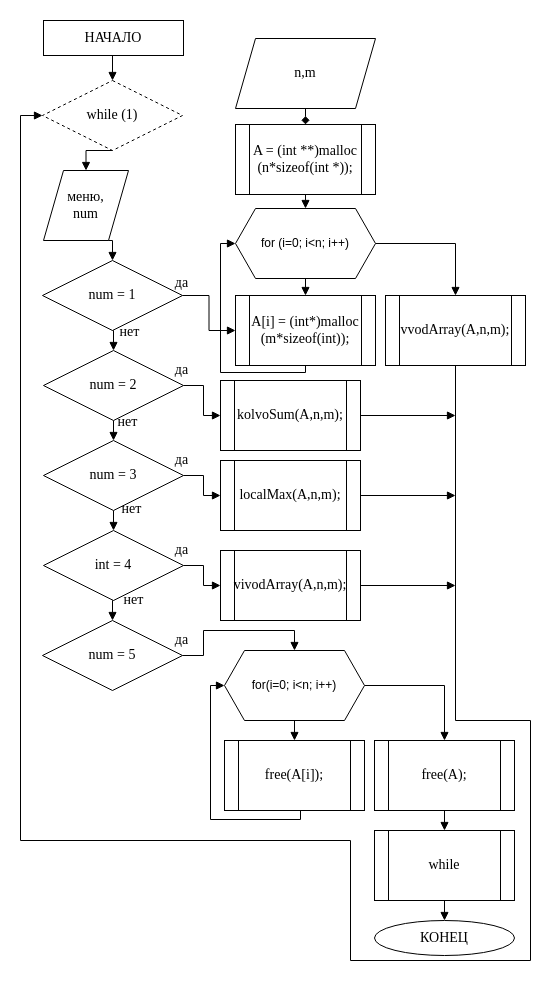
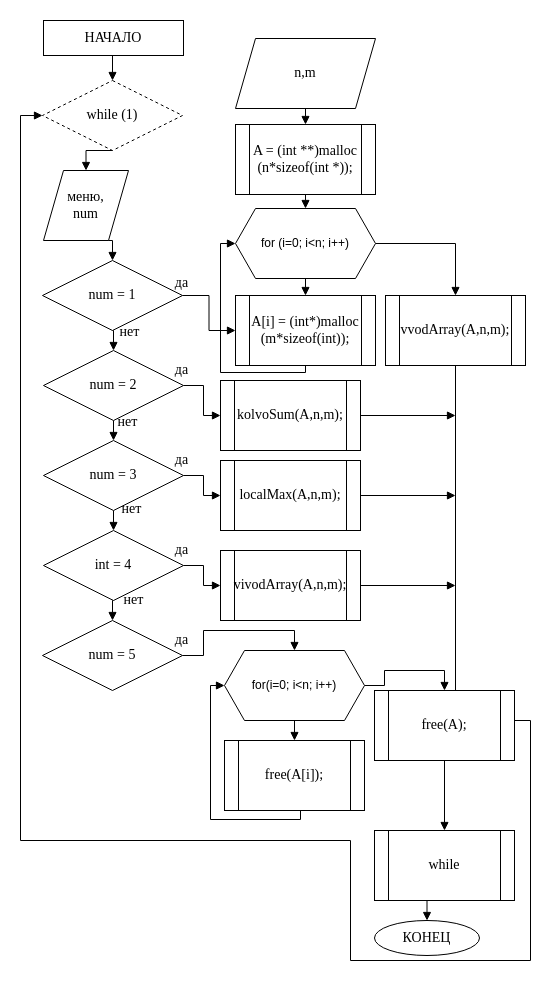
(306, 115) -> (306, 115)
(445, 776) -> (445, 726)
(445, 938) -> (427, 938)
